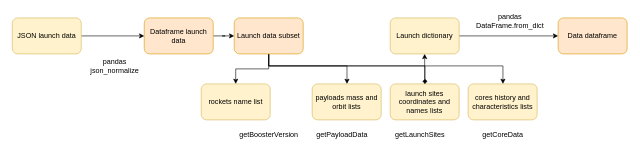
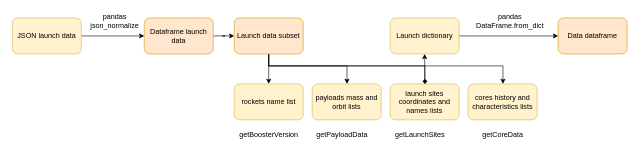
(115, 66) -> (115, 21)
(236, 102) -> (269, 102)
